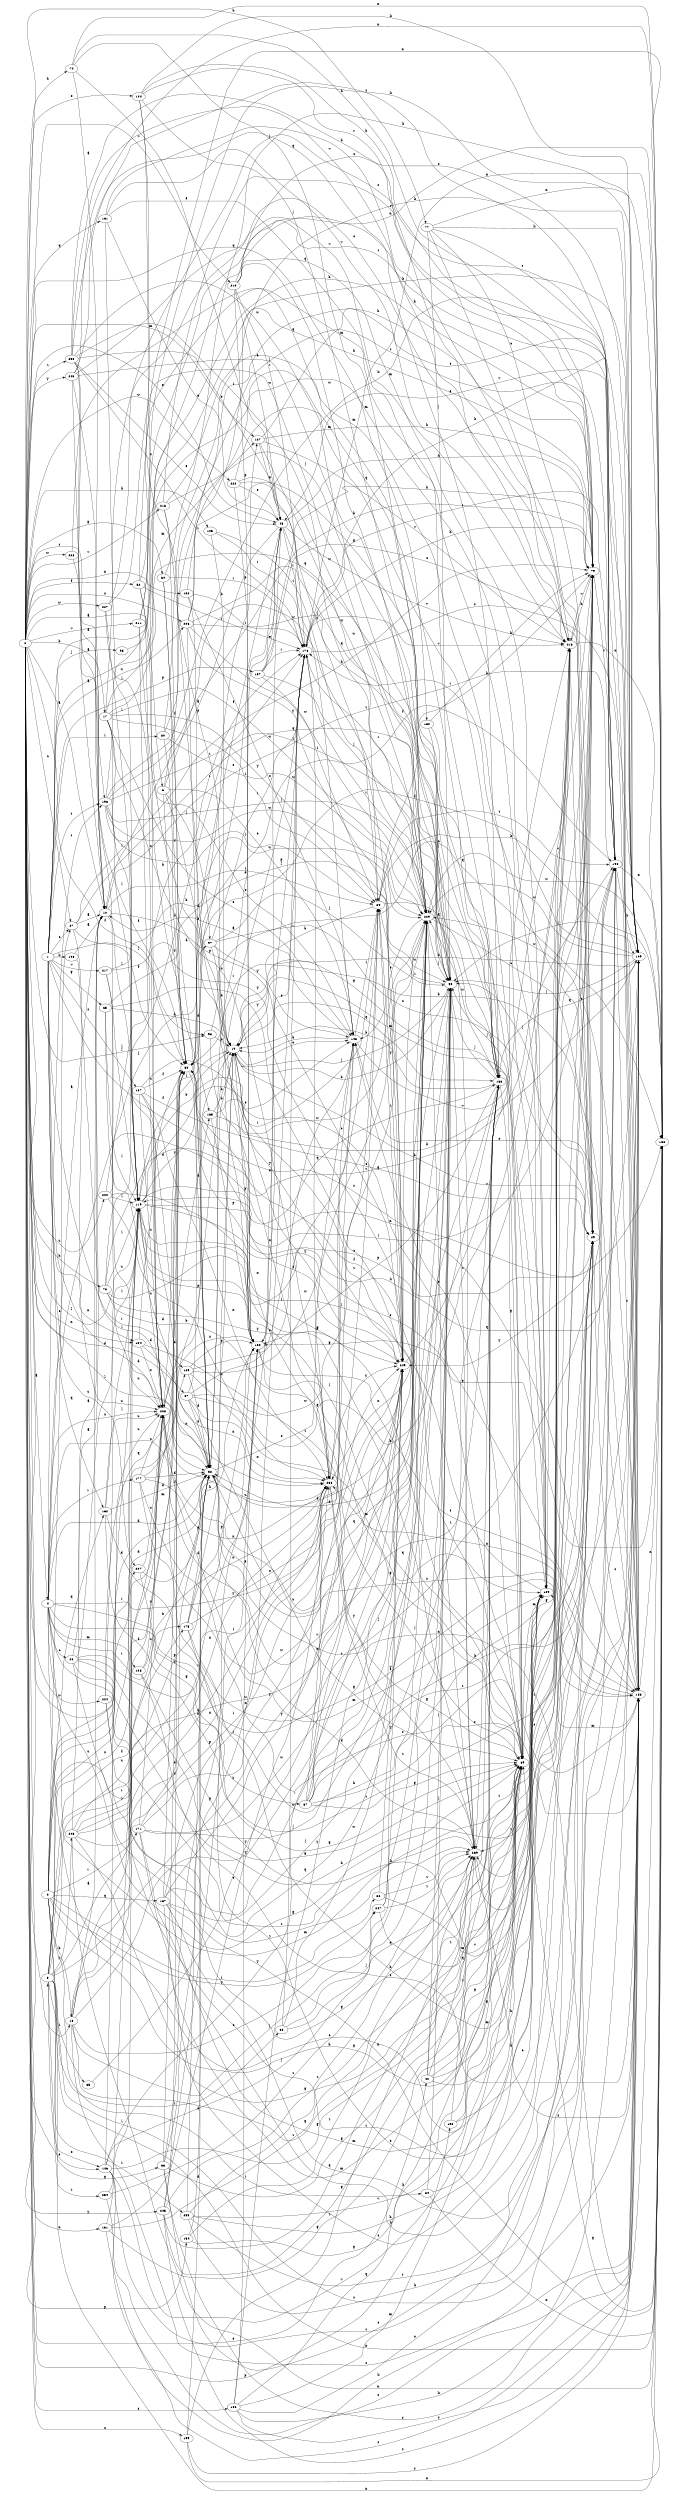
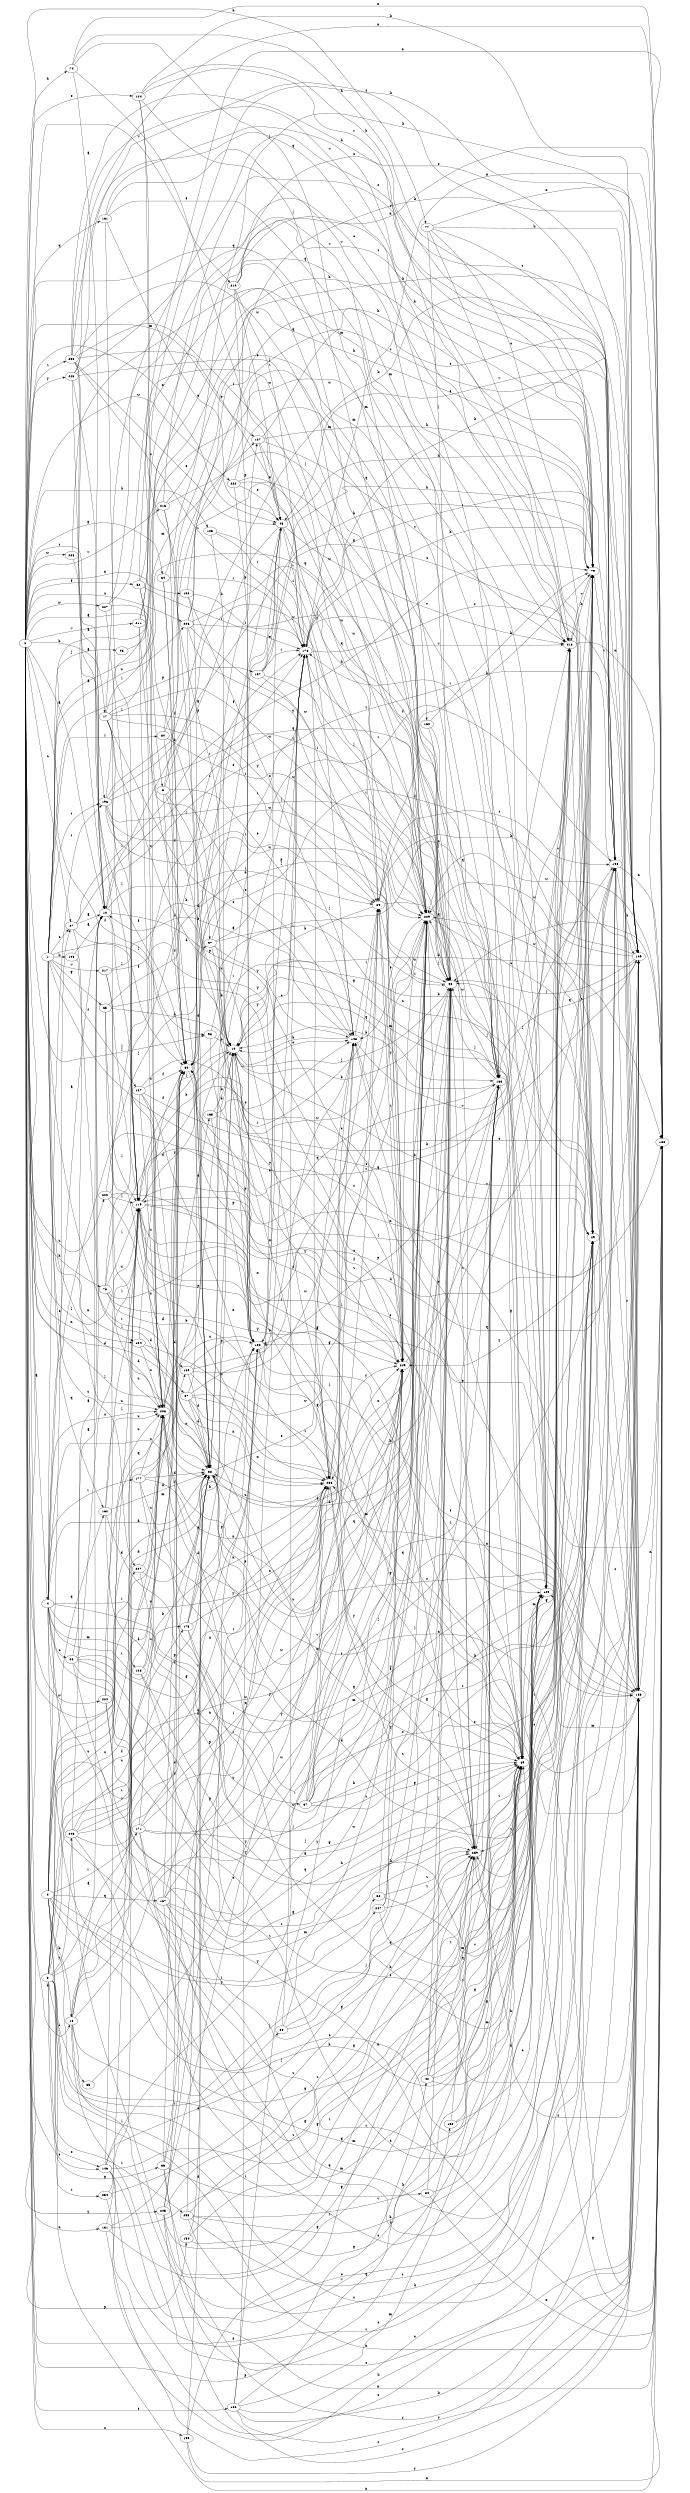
(155, 857) -> (194, 808)
(234, 2030) -> (514, 2169)
